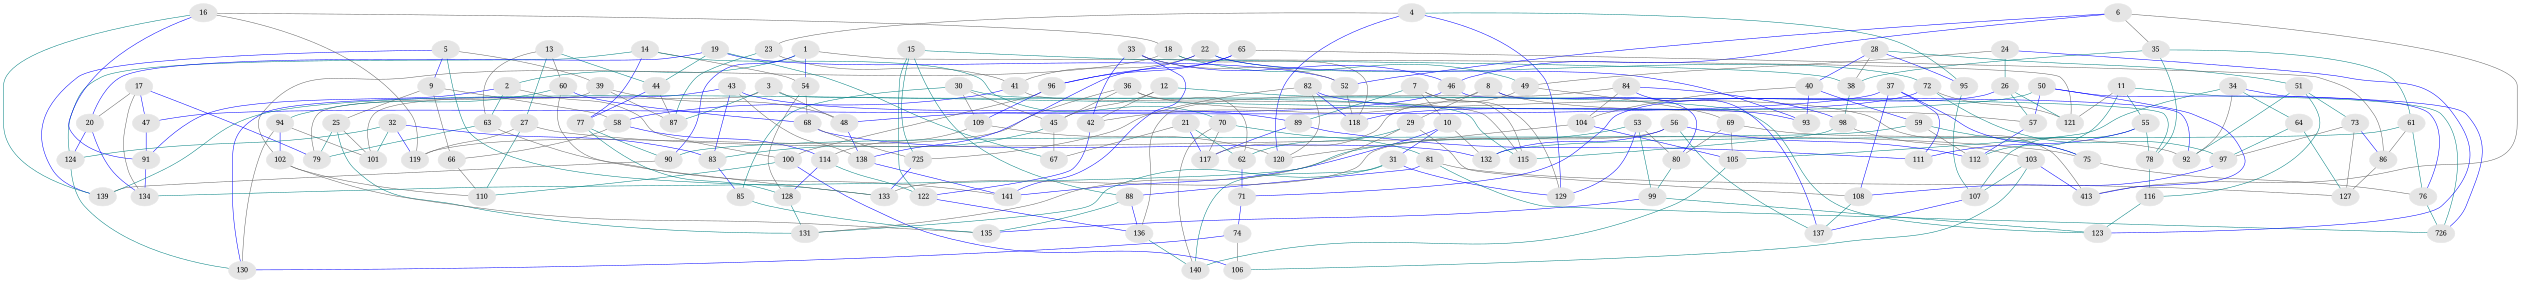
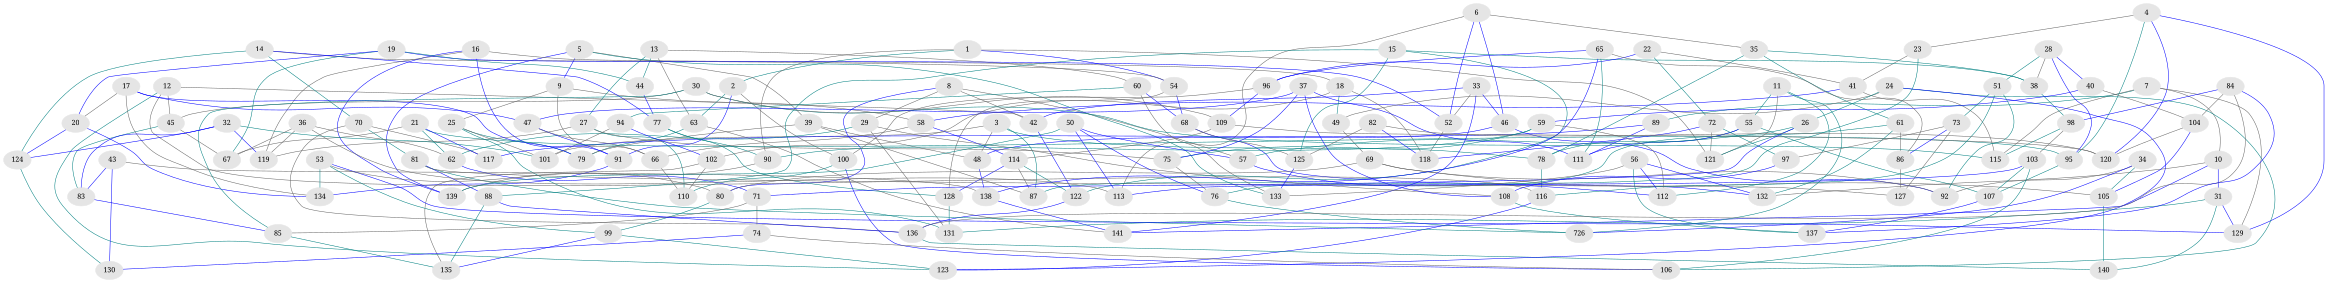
(17, 66) -> (339, 119)
(713, 77) -> (823, 58)
(806, 101) -> (1179, 105)
(665, 105) -> (1022, 176)
(1091, 105) -> (265, 142)
(891, 109) -> none
none -> (1601, 109)
(1806, 123) -> none
(2299, 123) -> none
(1376, 130) -> none
none -> (592, 141)
none -> (1242, 142)
(240, 143) -> (127, 143)
(918, 160) -> (1299, 160)
none -> (816, 183)
(249, 197) -> none
(1178, 197) -> (543, 222)
(2086, 197) -> (1119, 197)
(1240, 215) -> (757, 215)
(2124, 215) -> (1246, 255)
none -> (497, 228)
none -> (2204, 253)
